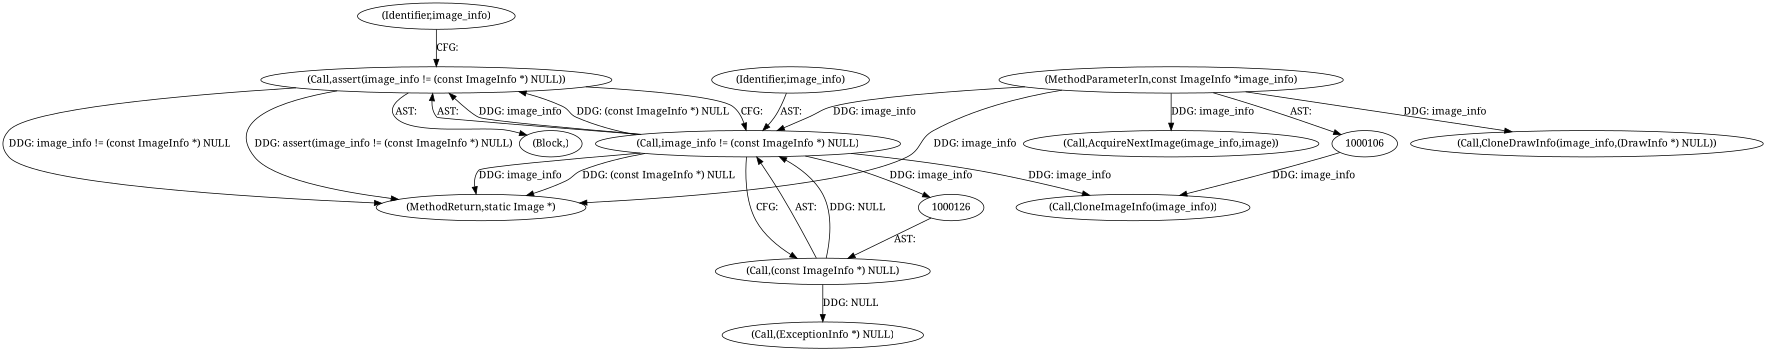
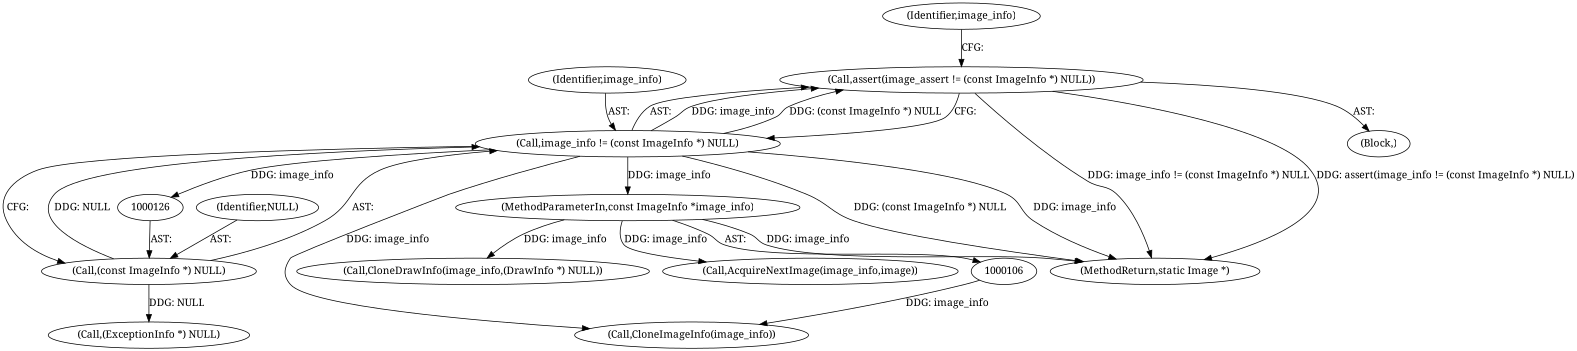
(436, 80) -> (961, 80)
(902, 96) -> (628, 172)
none -> (257, 208)
